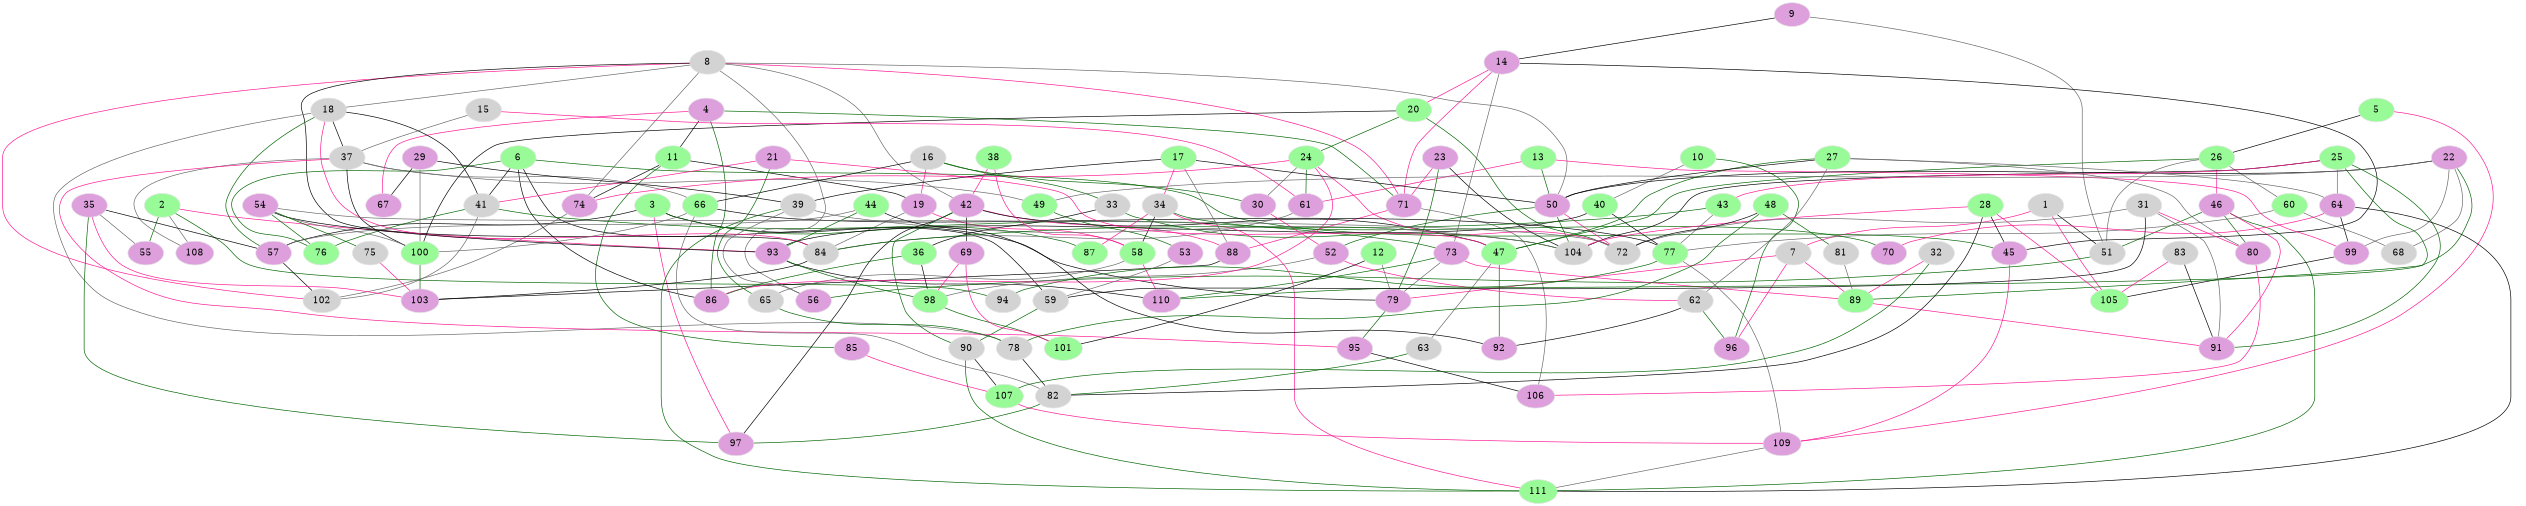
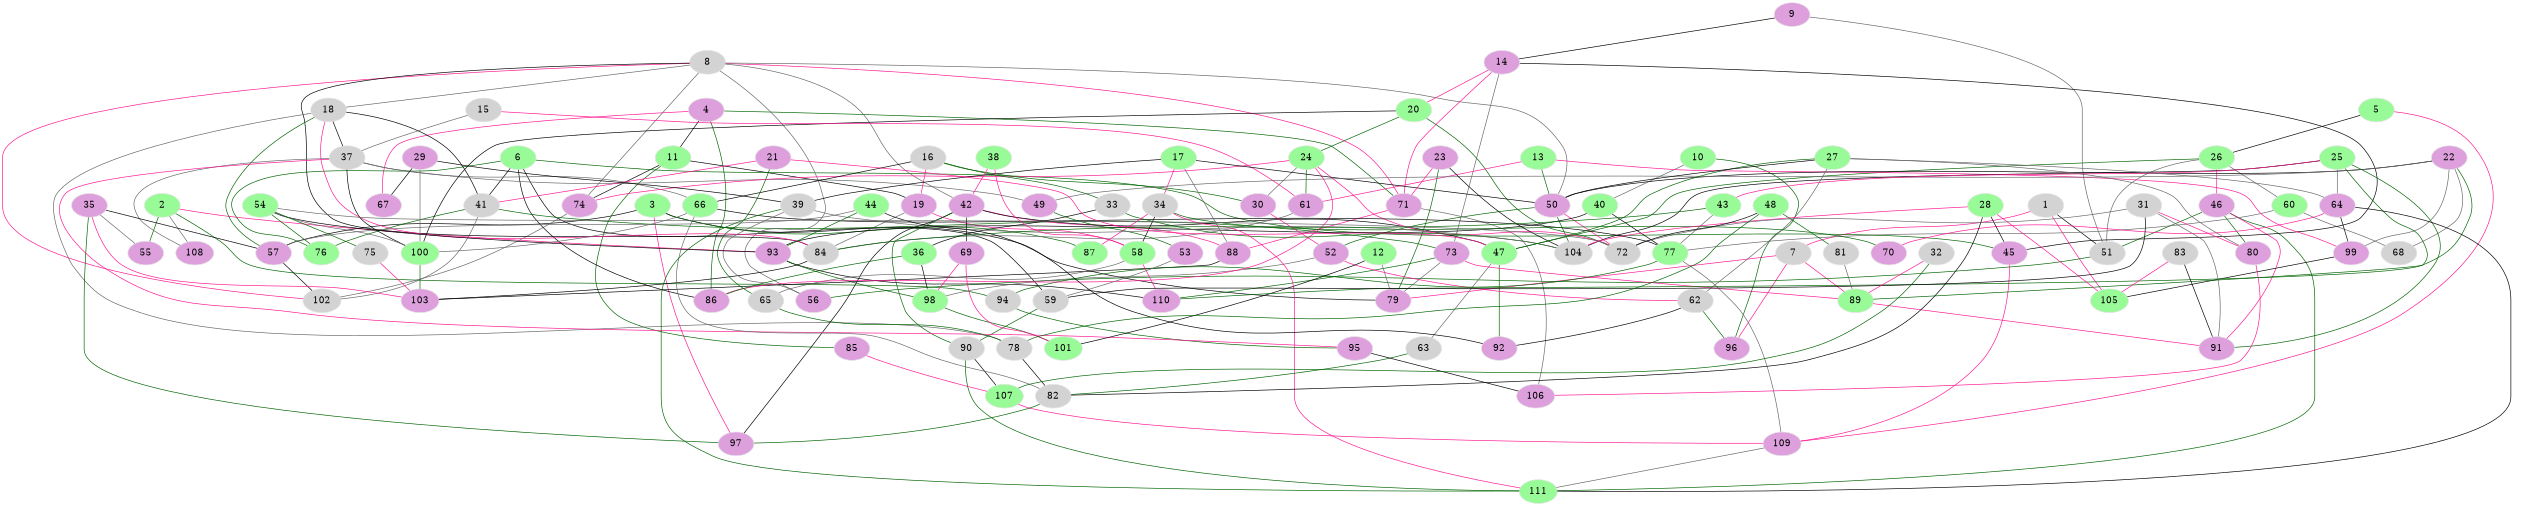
(260, 205) -> (260, 205)
(1039, 205) -> (1039, 205)
(1374, 325) -> (1111, 331)
